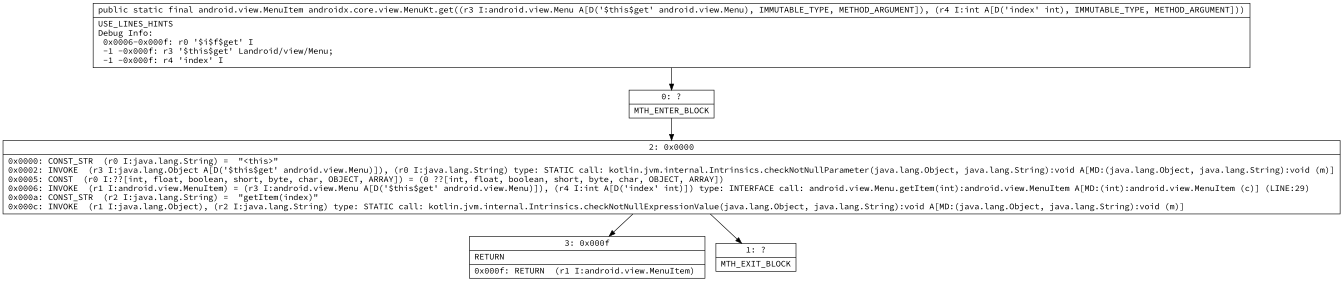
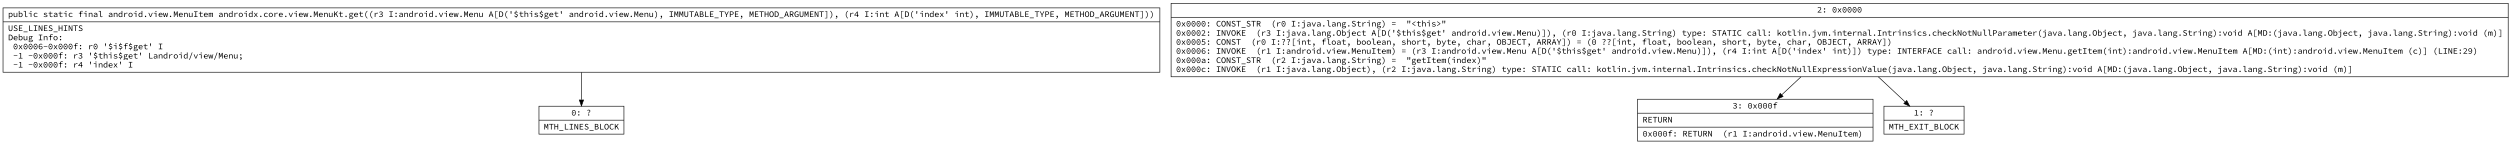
(672, 111) -> (581, 127)
(672, 126) -> none
